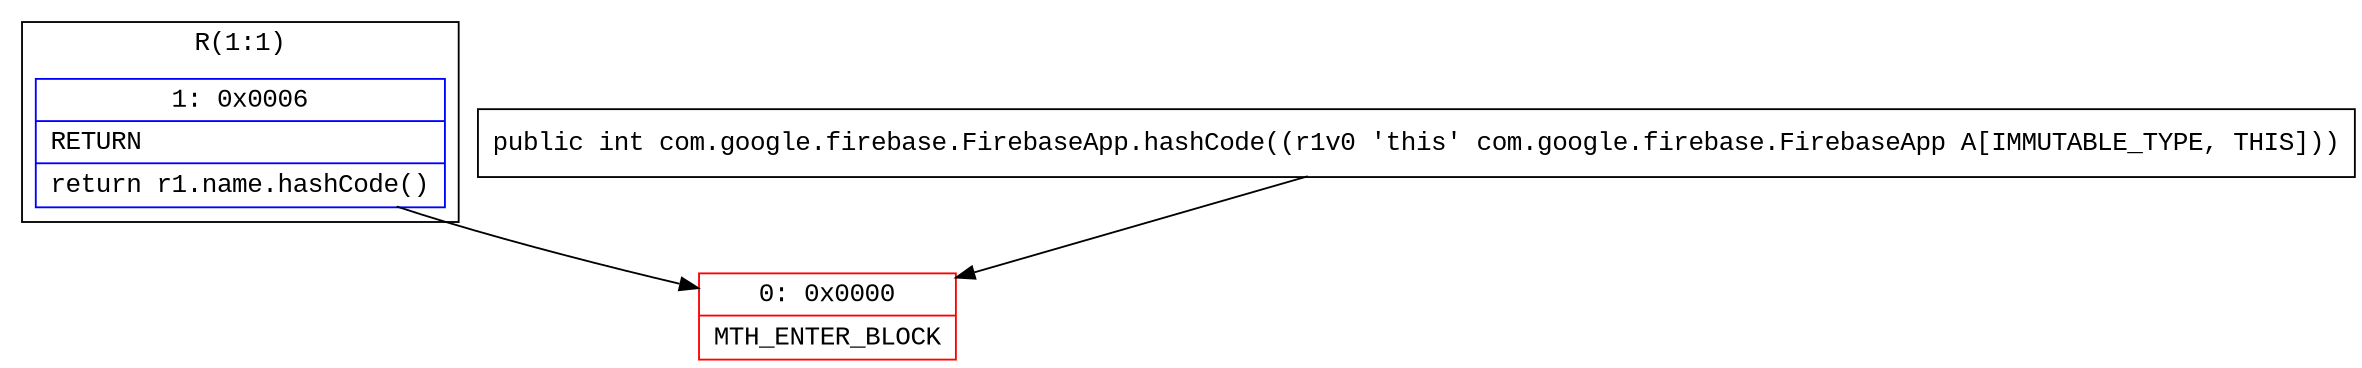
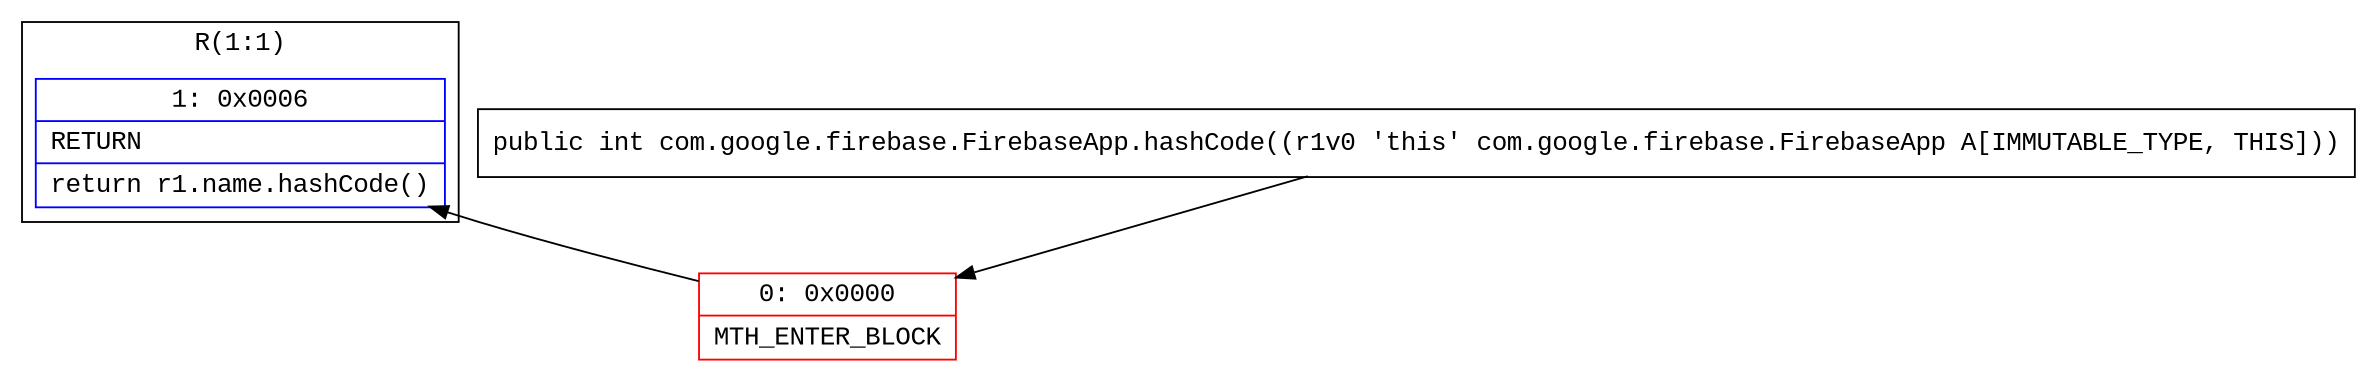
(537, 248) -> (573, 249)
